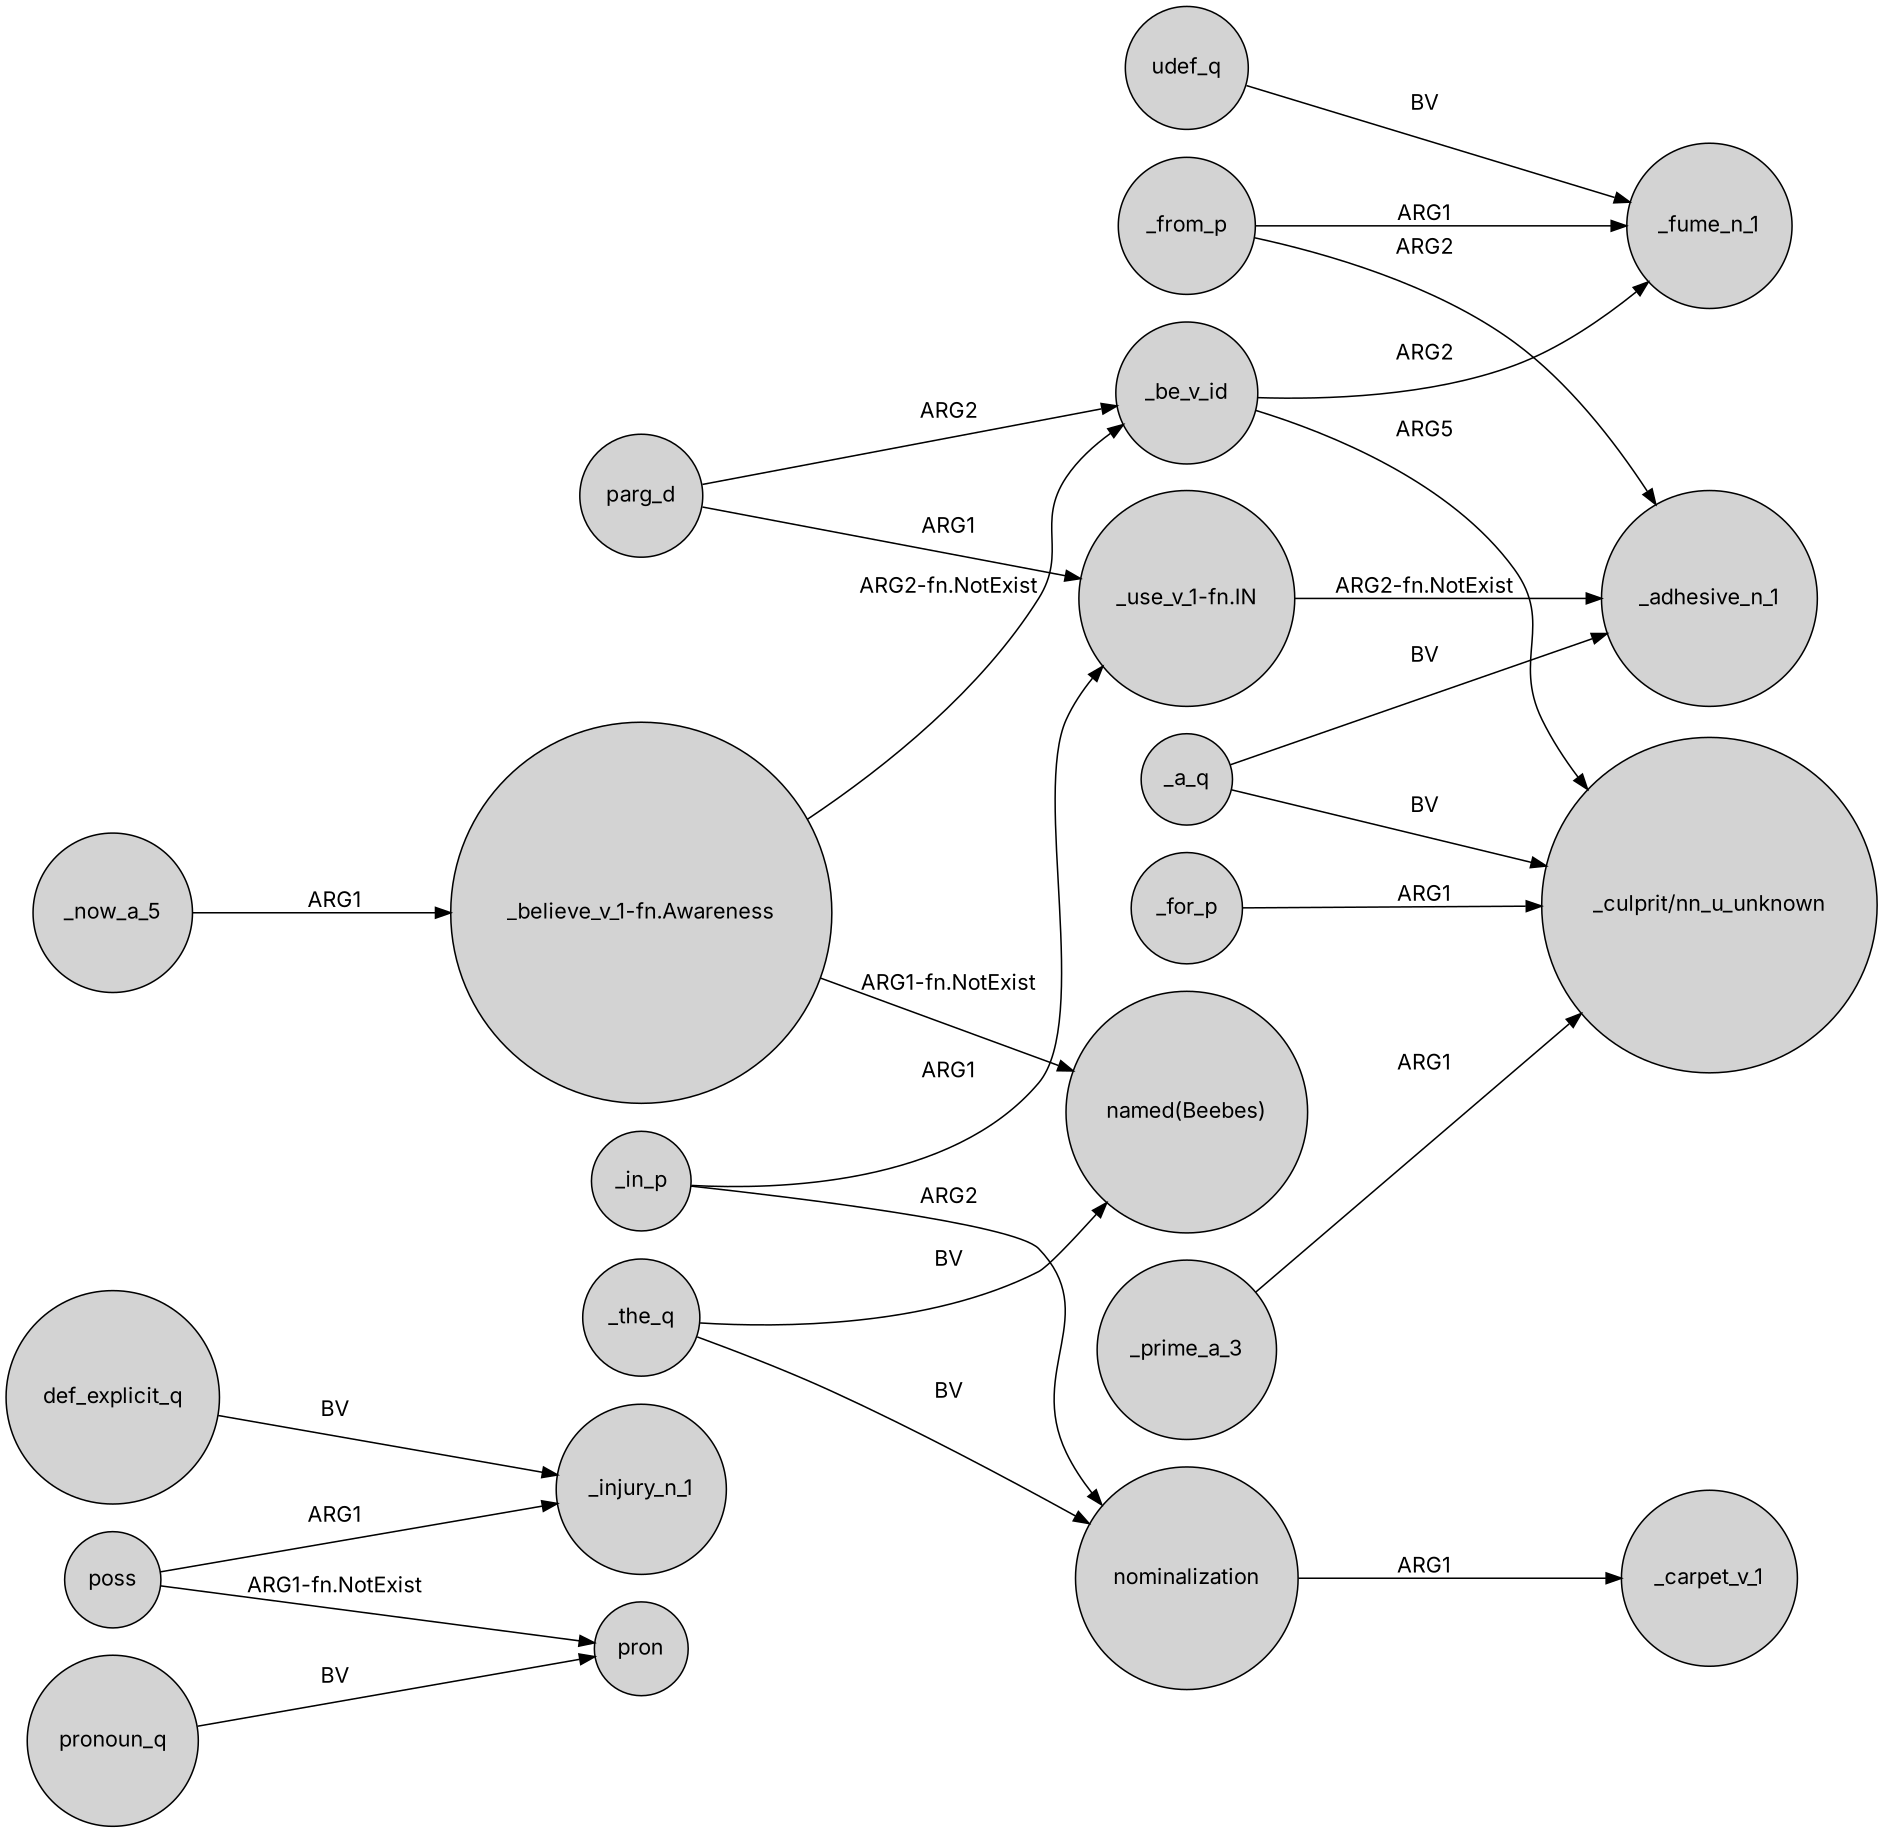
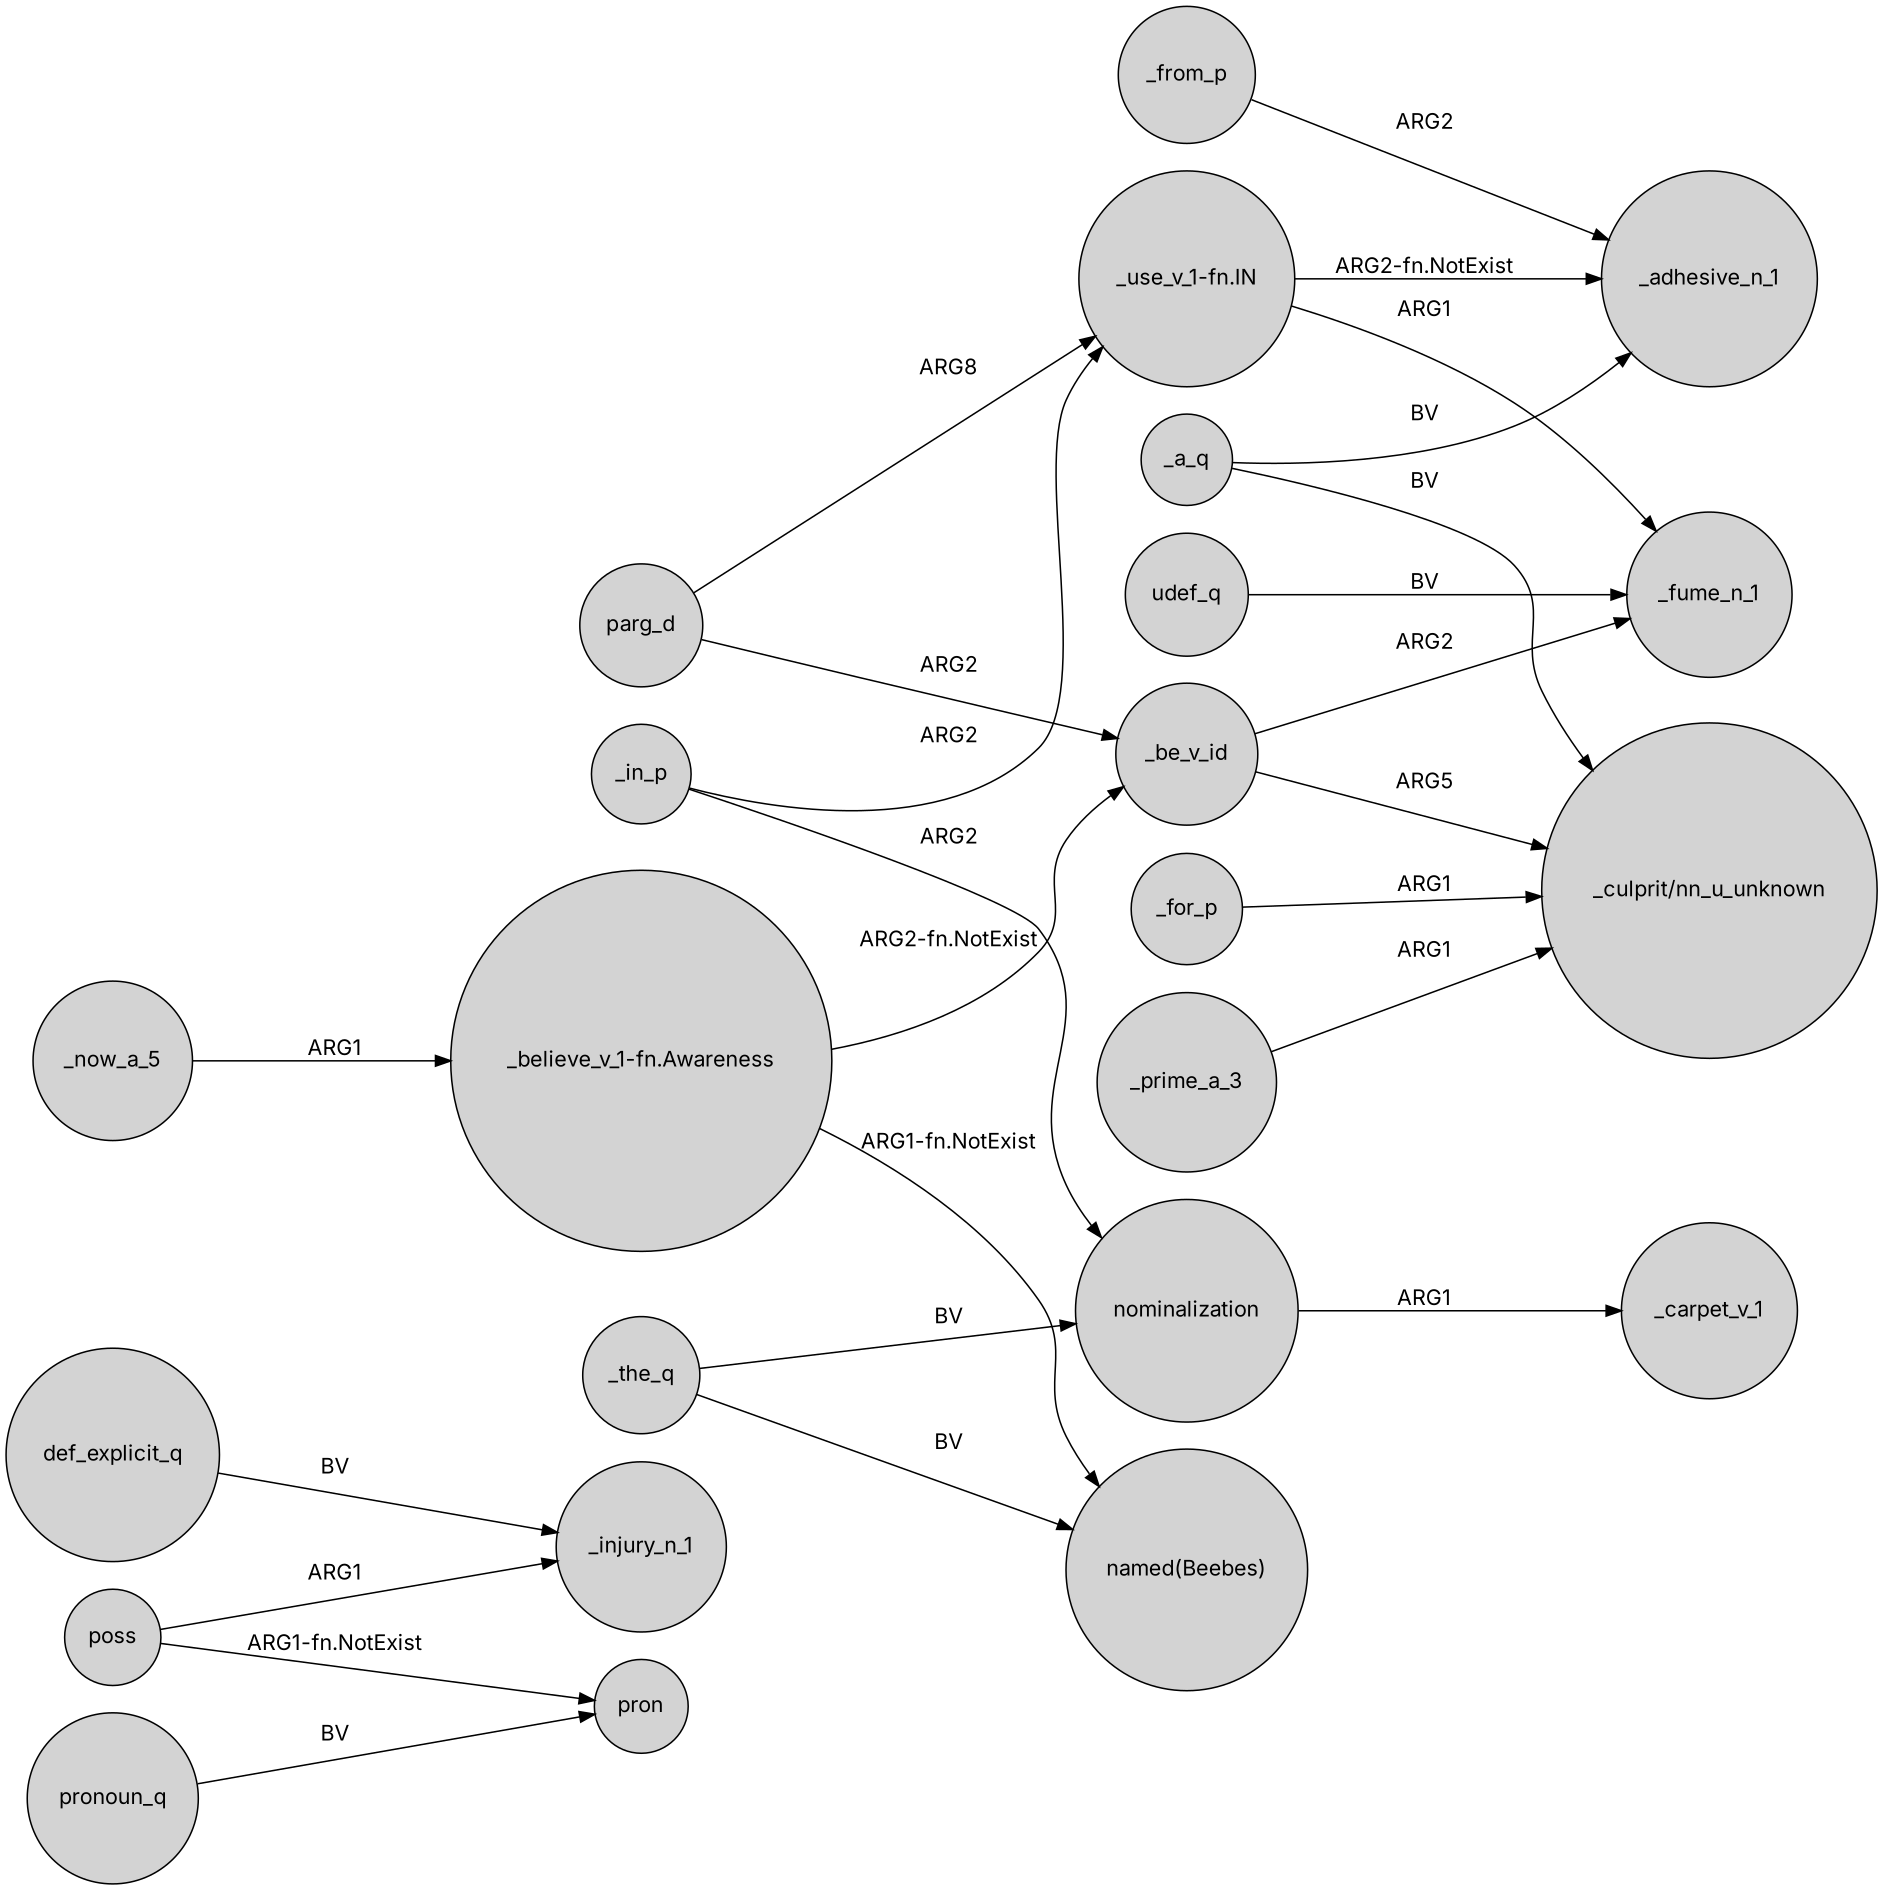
(1433, 226) -> (1485, 385)
(949, 527) -> (949, 368)
(949, 1071) -> (949, 736)
